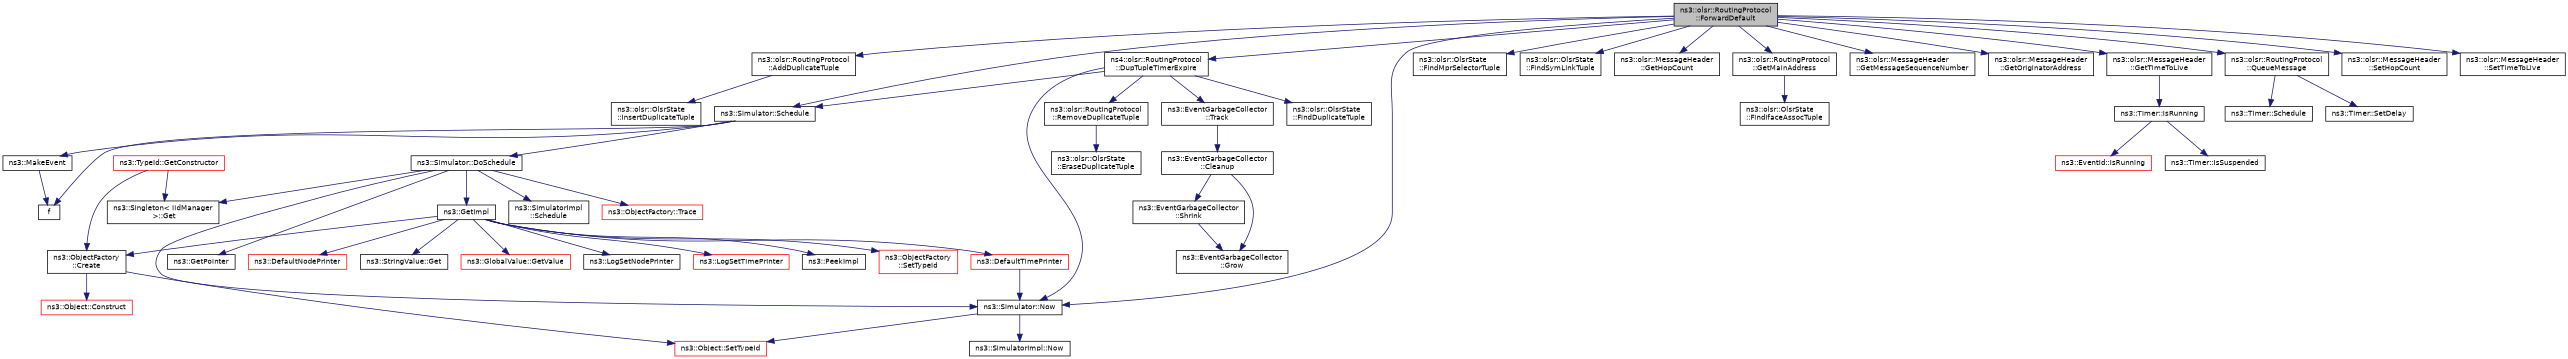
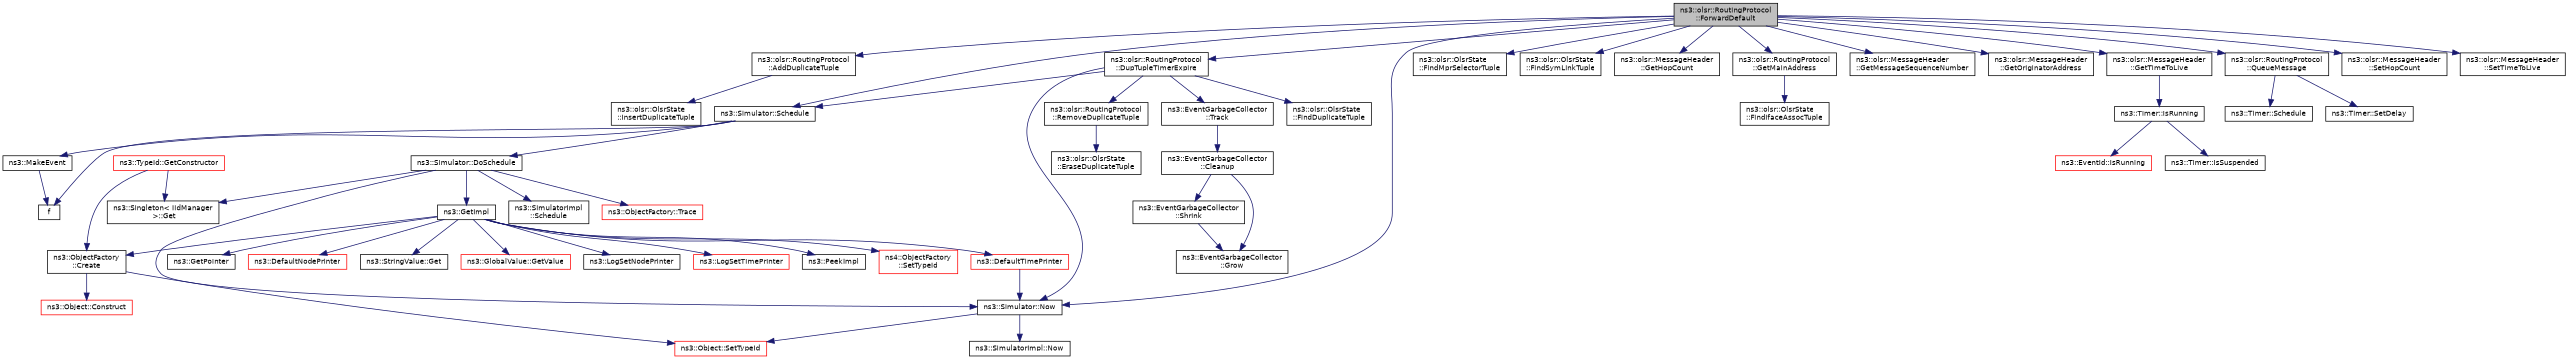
(1156, 64) -> (1156, 64)
(337, 211) -> (328, 234)
(918, 262) -> (918, 262)
